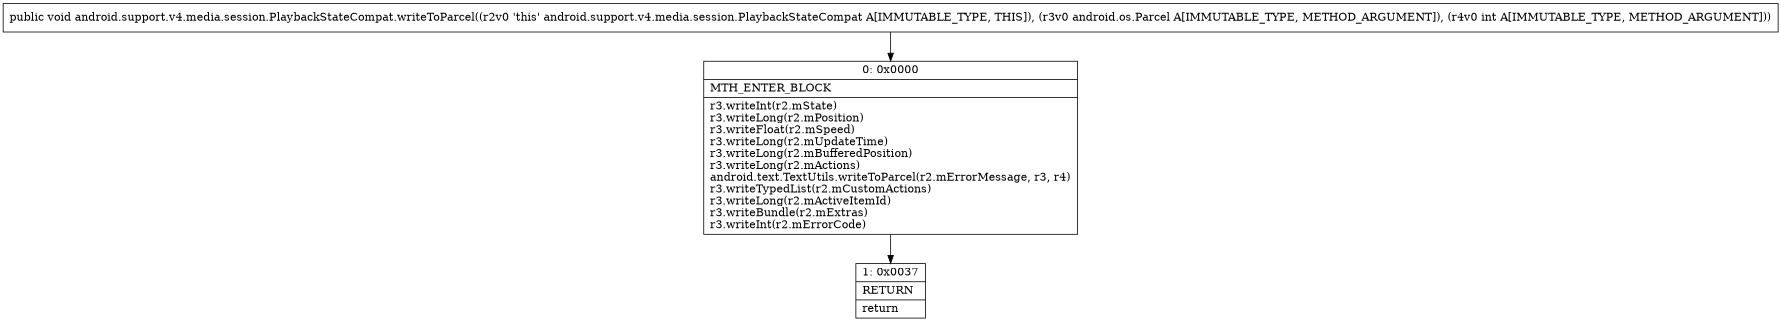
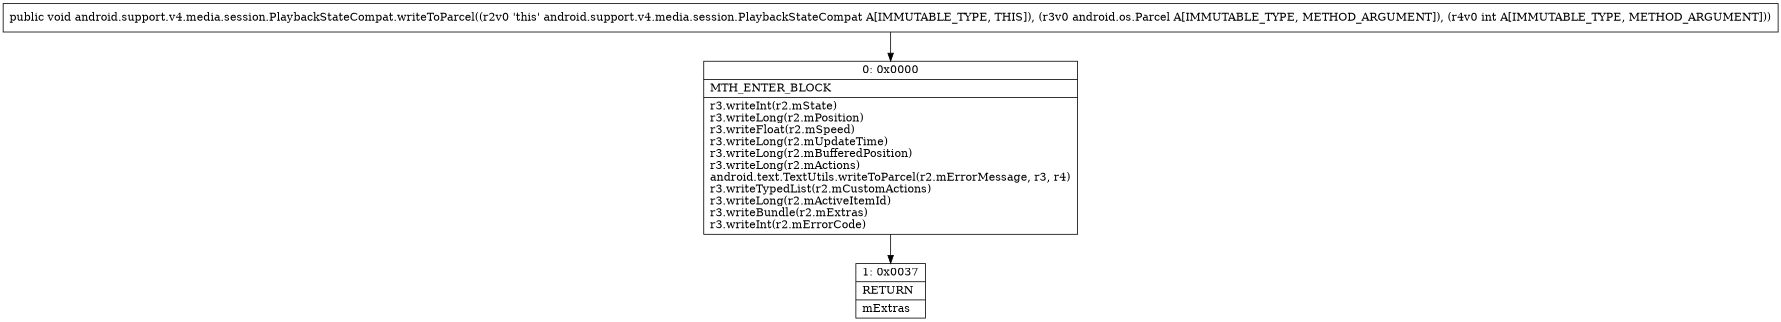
(880, 309) -> (886, 309)
